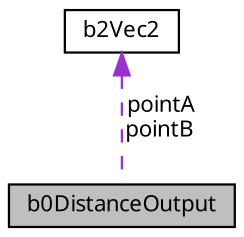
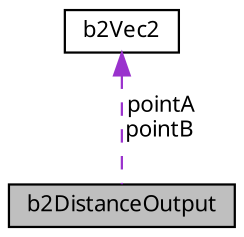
(122, 206) -> (122, 206)
